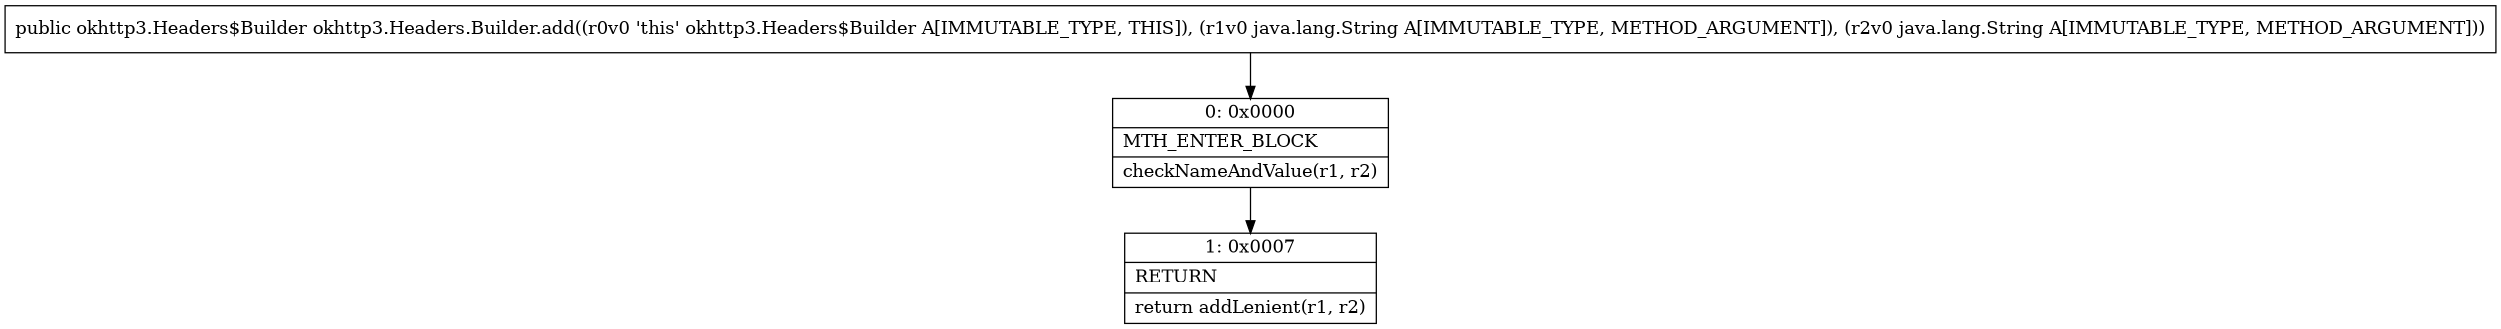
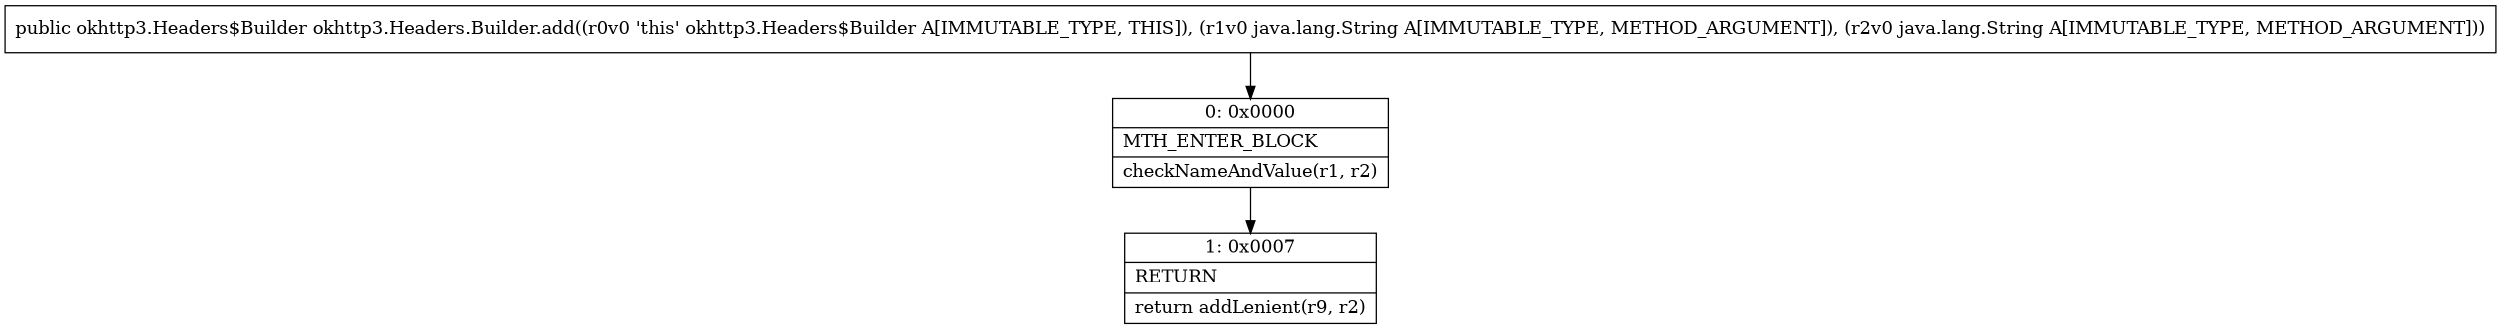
(1250, 308) -> (1250, 308)
